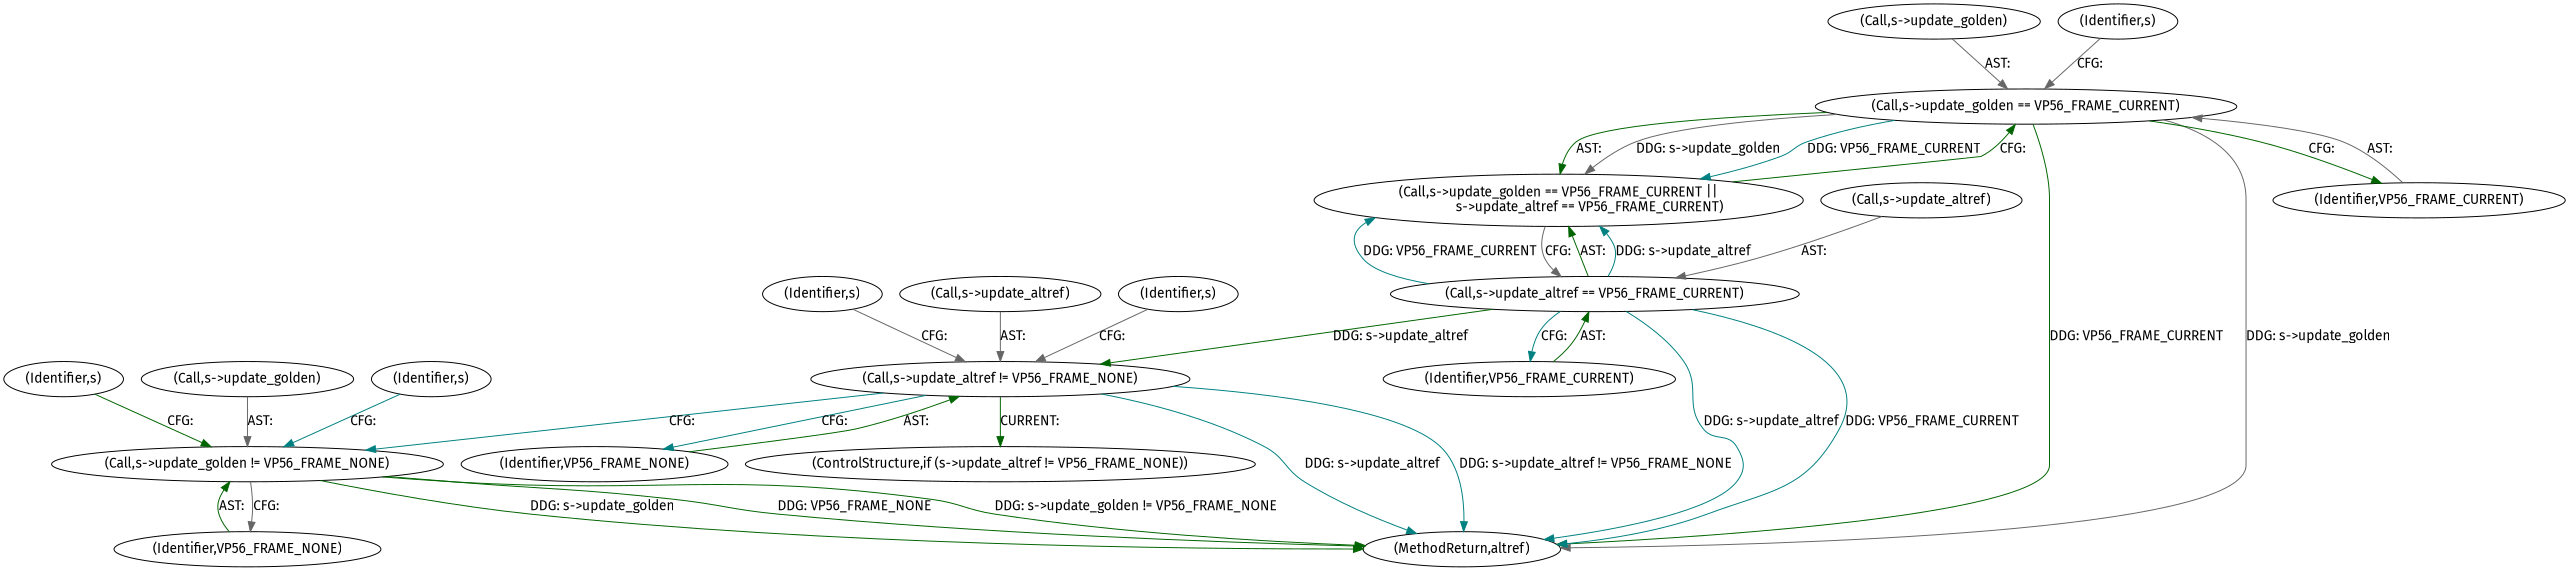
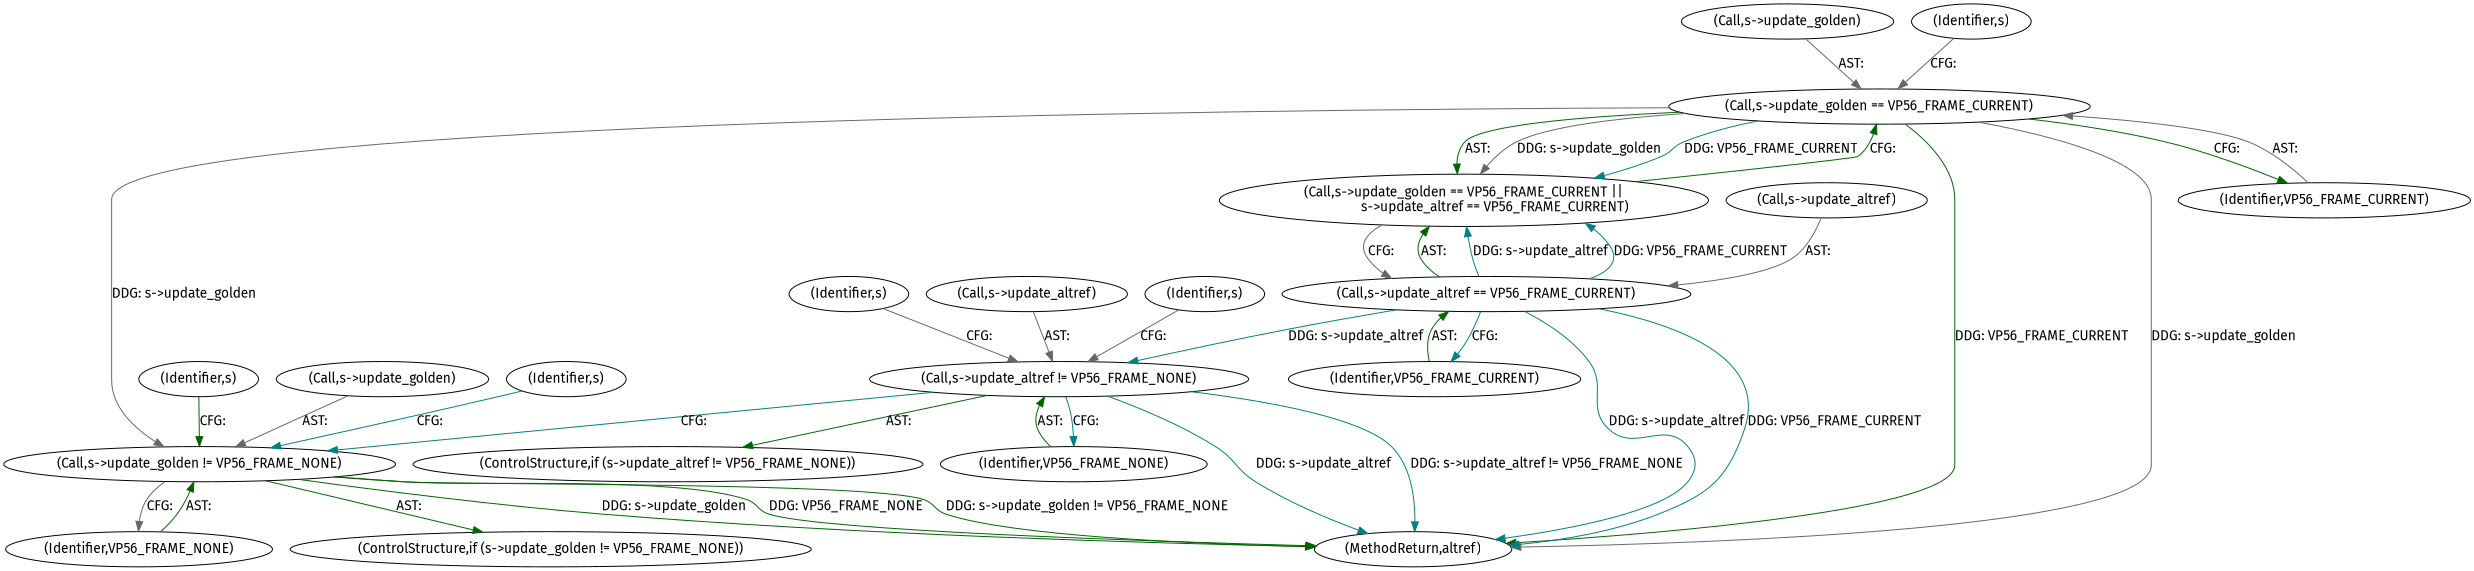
none -> (756, 124)
(1301, 336) -> (1267, 333)
(1032, 422) -> (901, 422)
none -> (551, 549)
